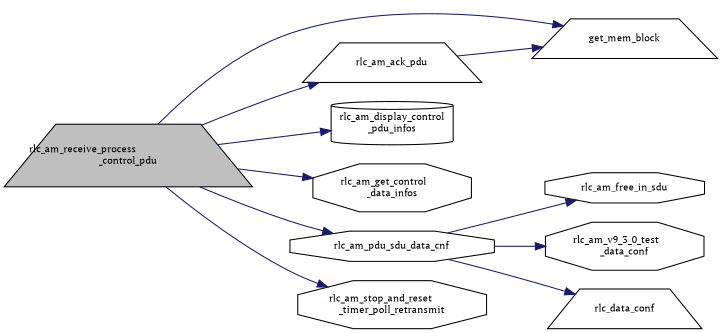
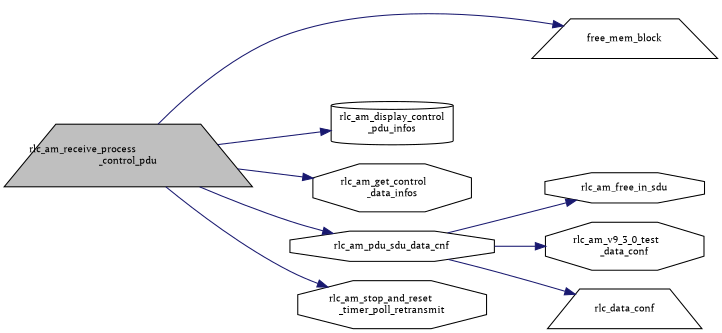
(625, 39) -> (625, 39)
(392, 63) -> none
